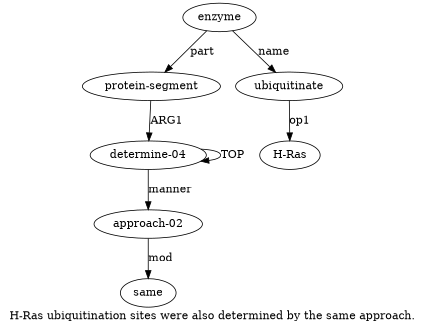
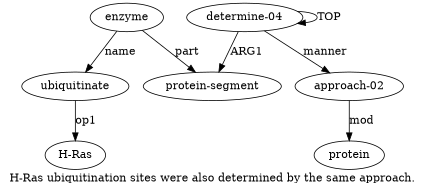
(150, 117) -> (230, 48)
(148, 293) -> (349, 155)
